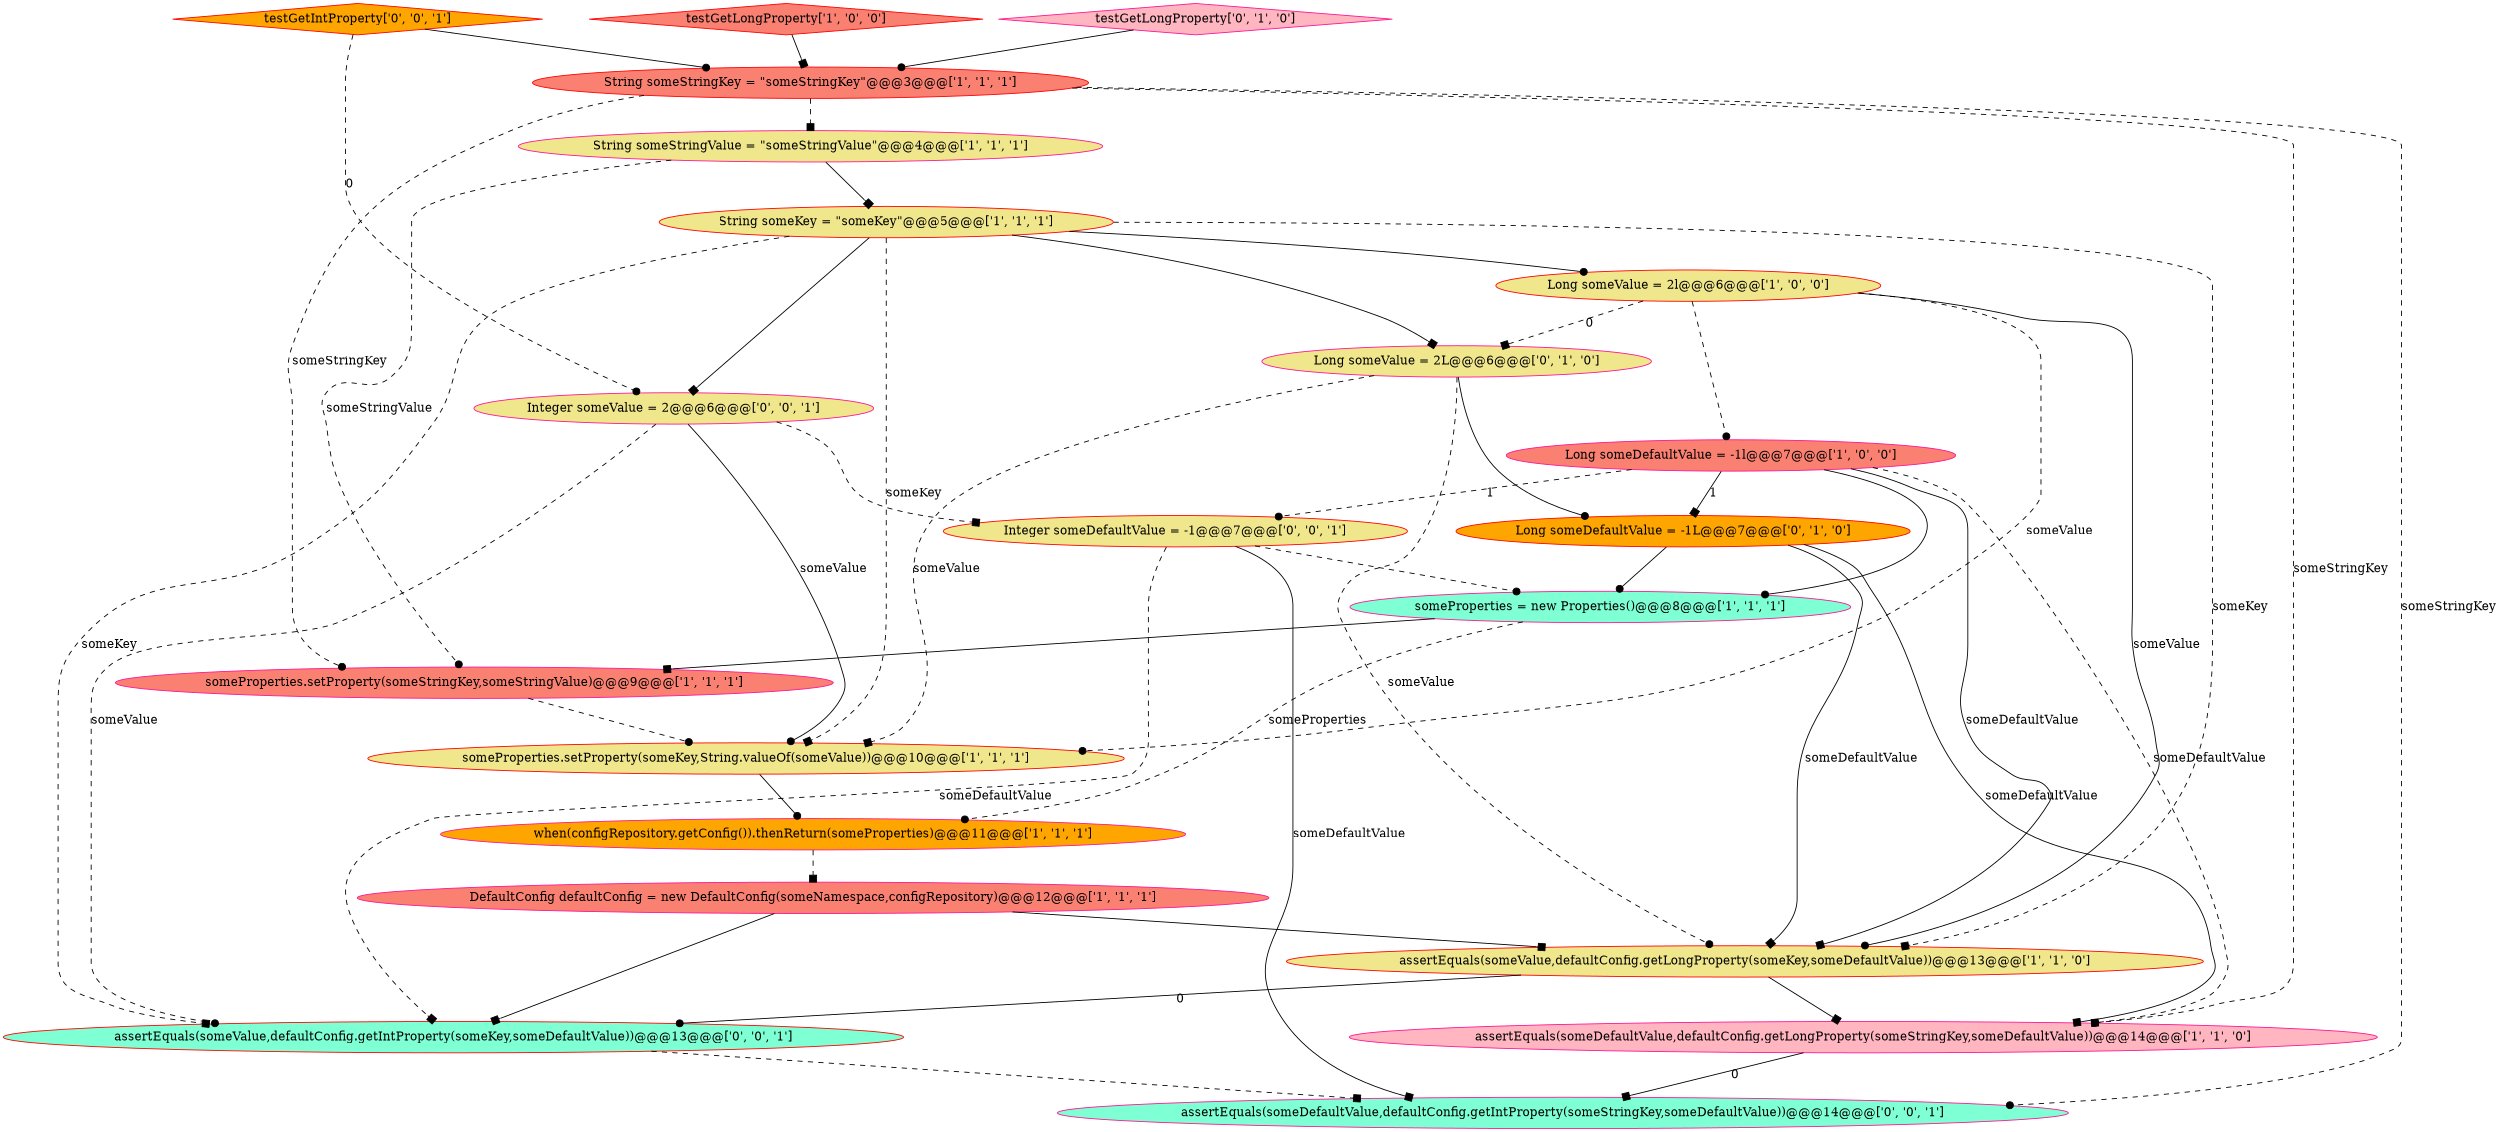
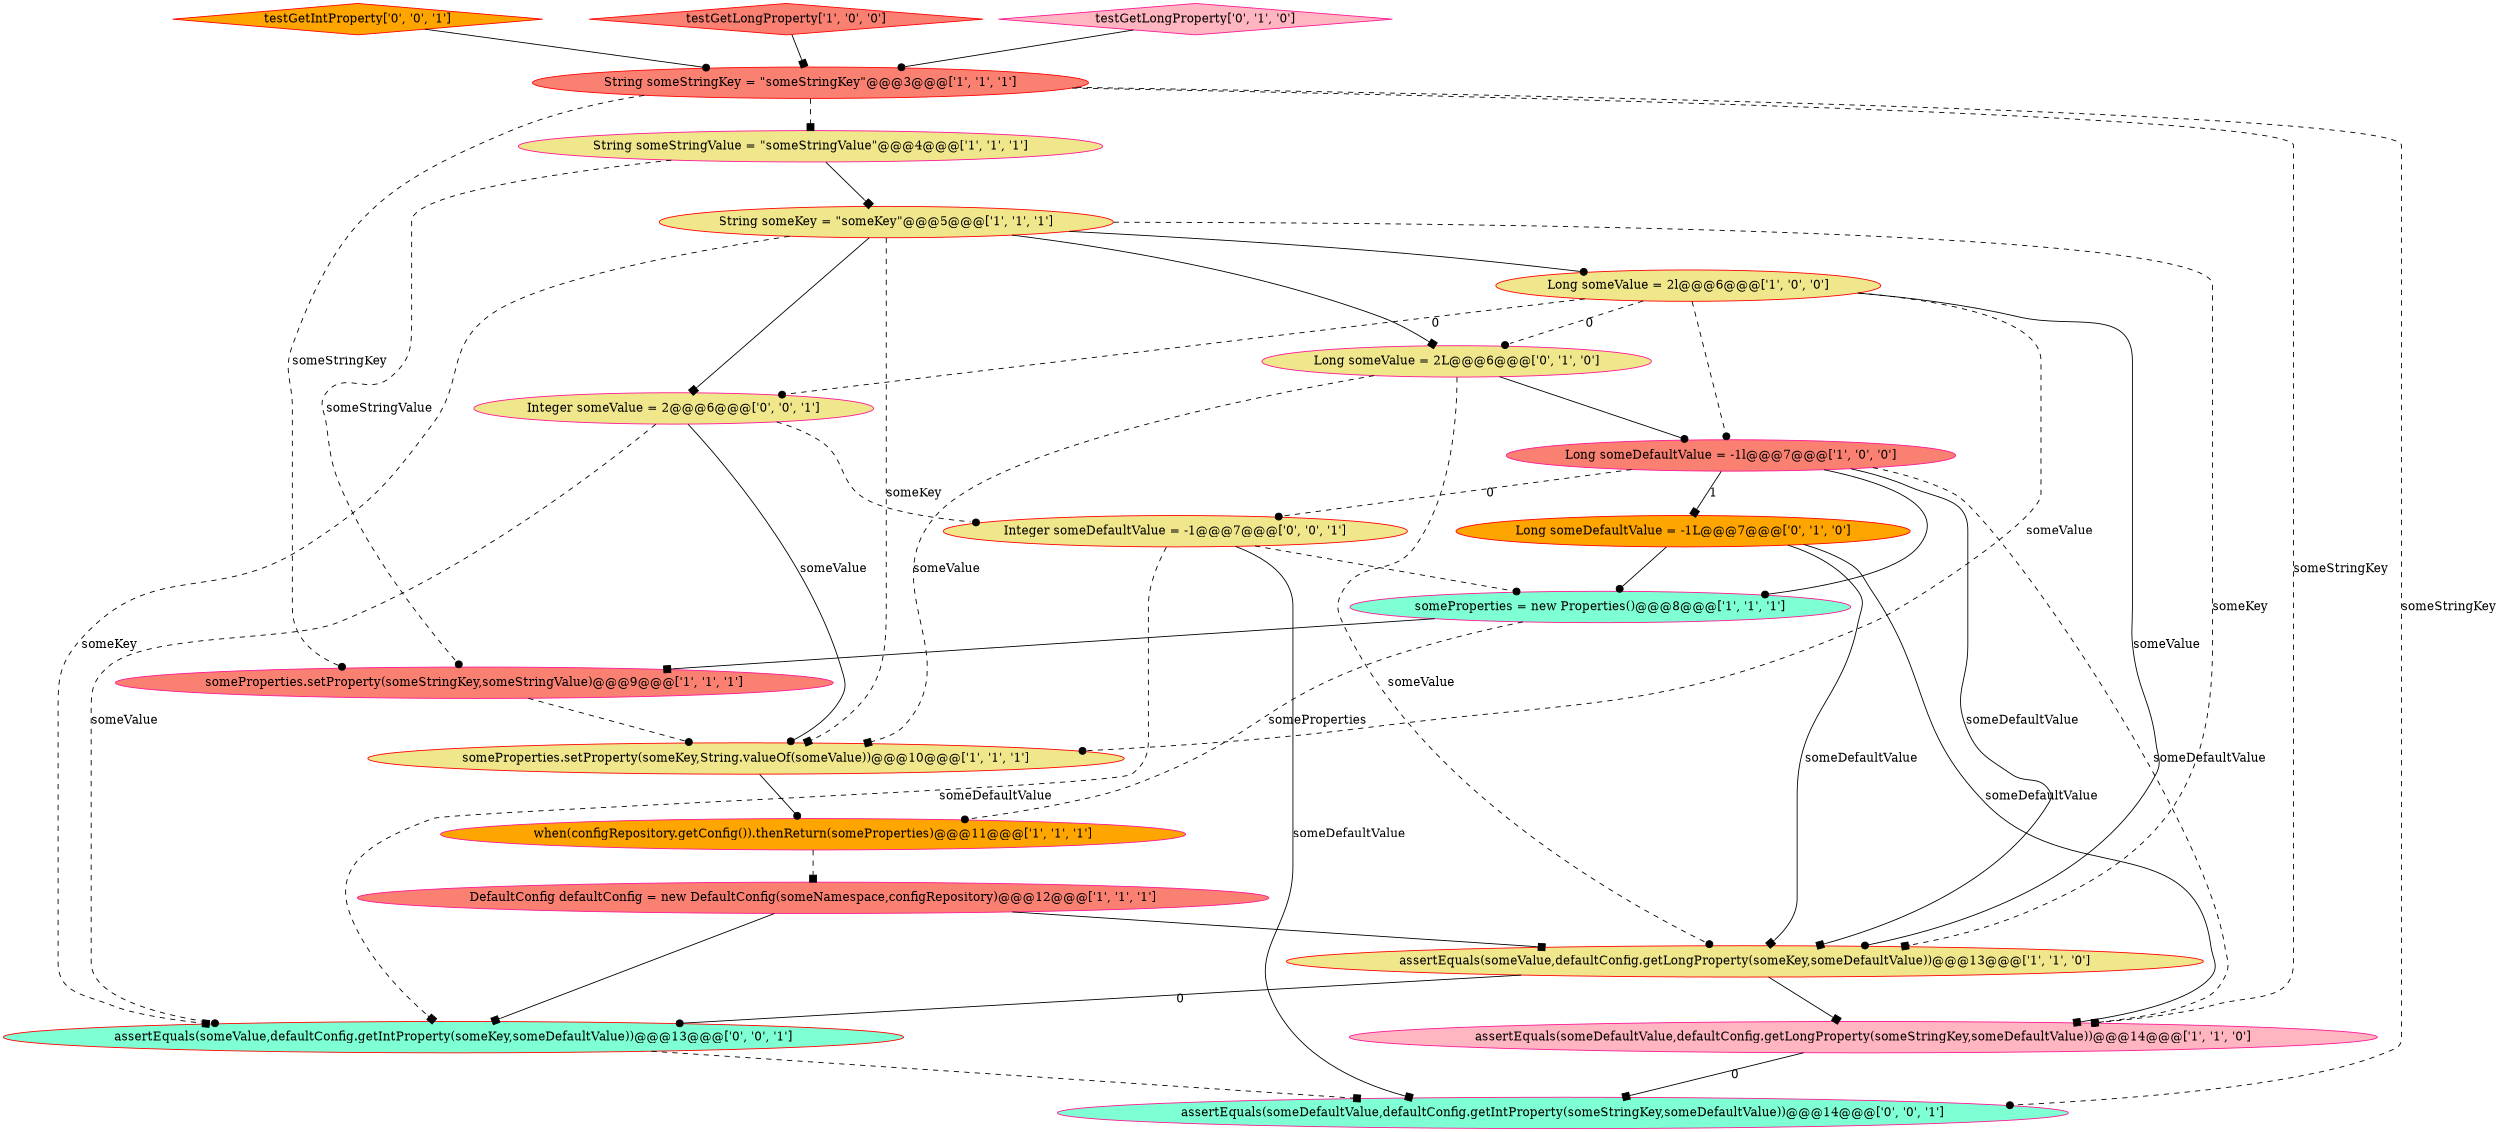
(399, 258) -> (1185, 347)
(1577, 322) -> (1577, 322)
(1495, 468) -> (1590, 407)
(1491, 493) -> (1491, 493)
(860, 495) -> (860, 495)
